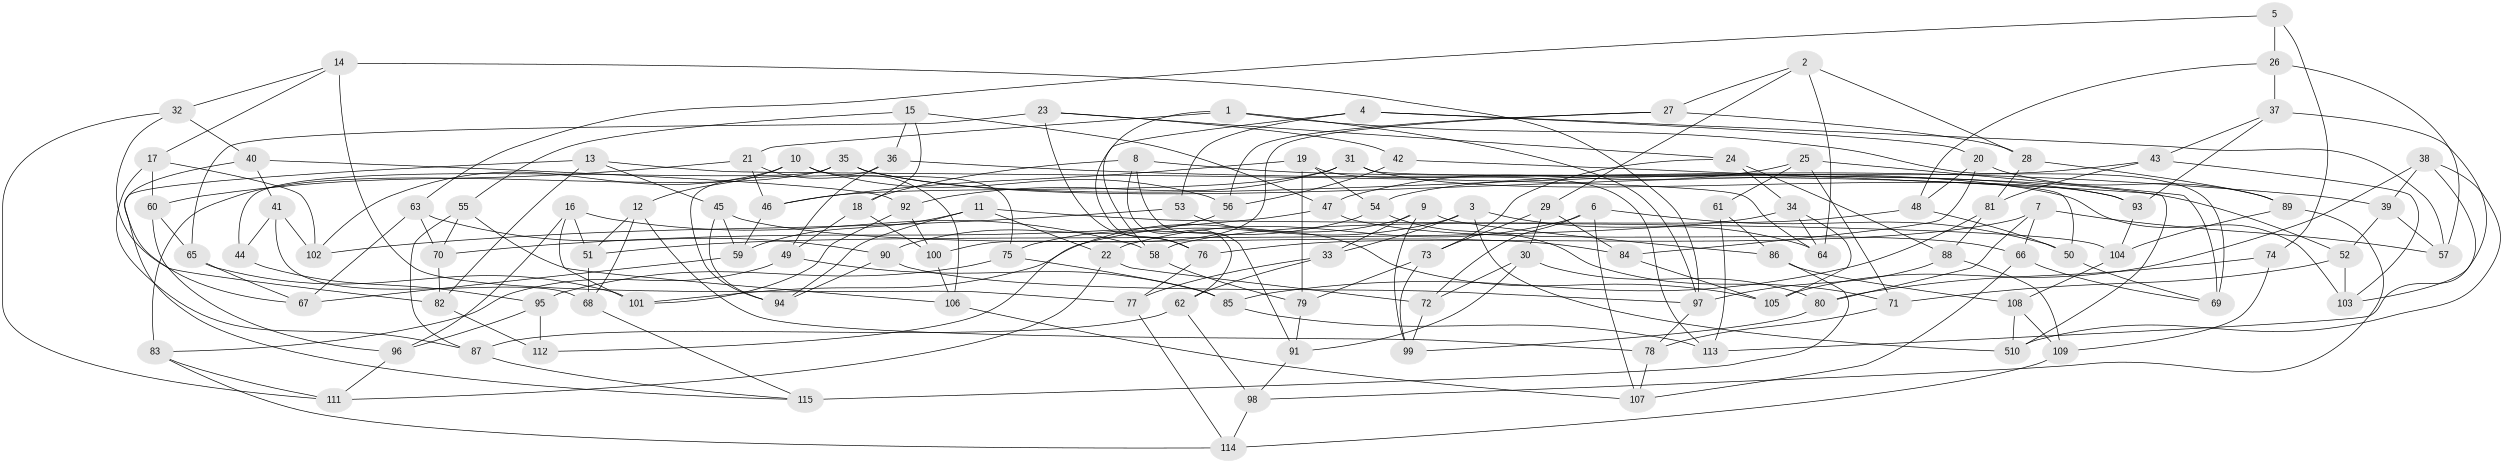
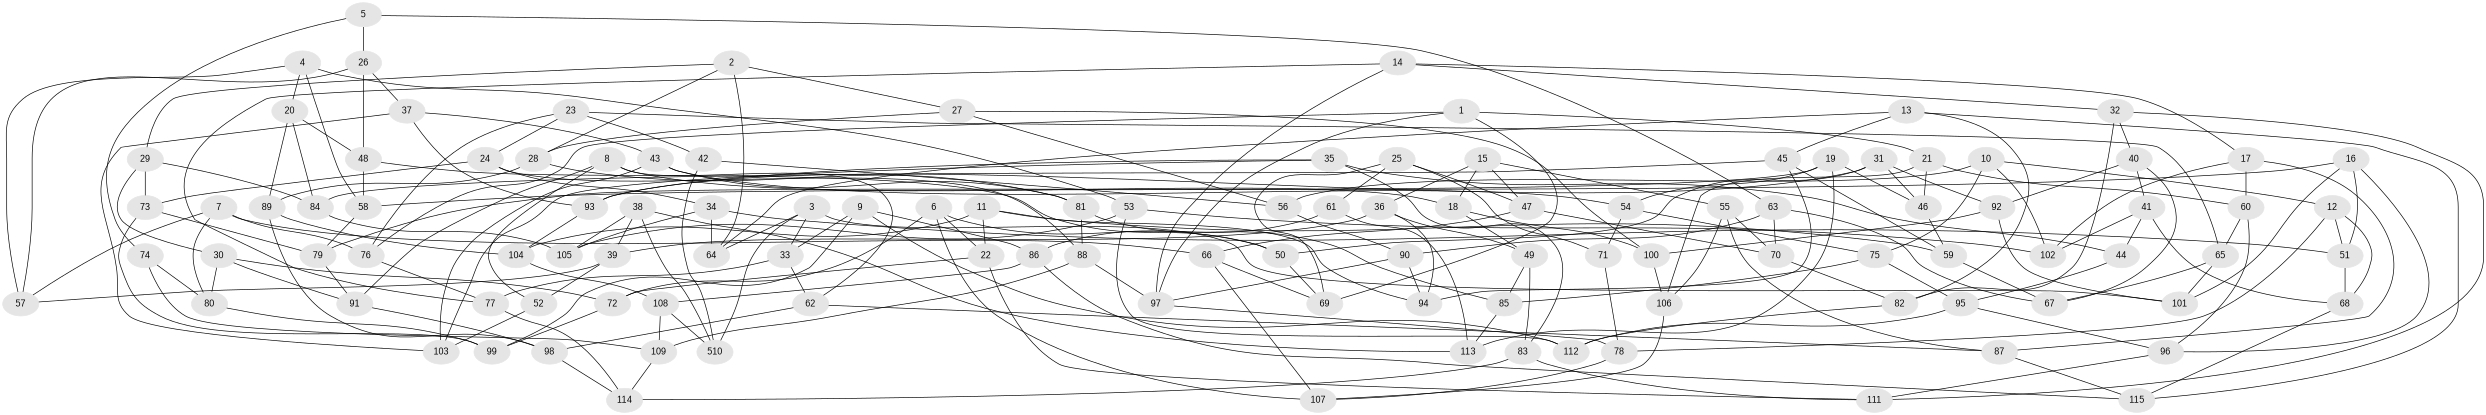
(2152, 282) -> none
none -> (1293, 336)
